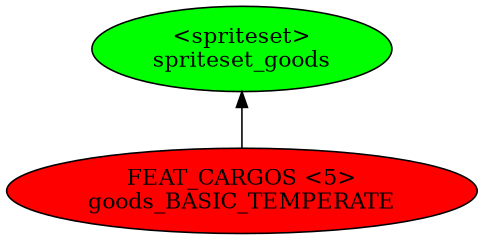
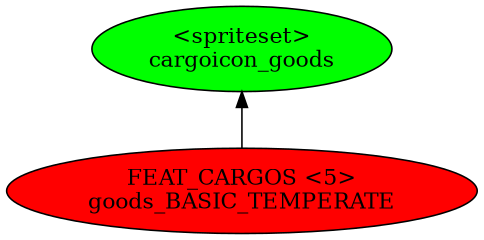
(242, 49) -> (242, 49)
